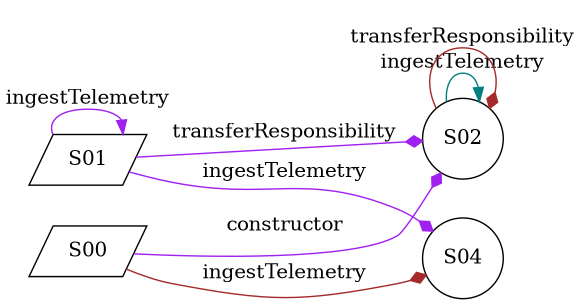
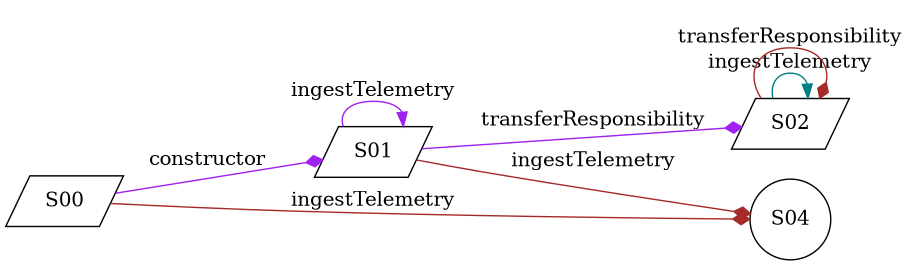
(463, 139) -> (790, 124)
(276, 189) -> (575, 187)
(296, 254) -> (211, 178)
